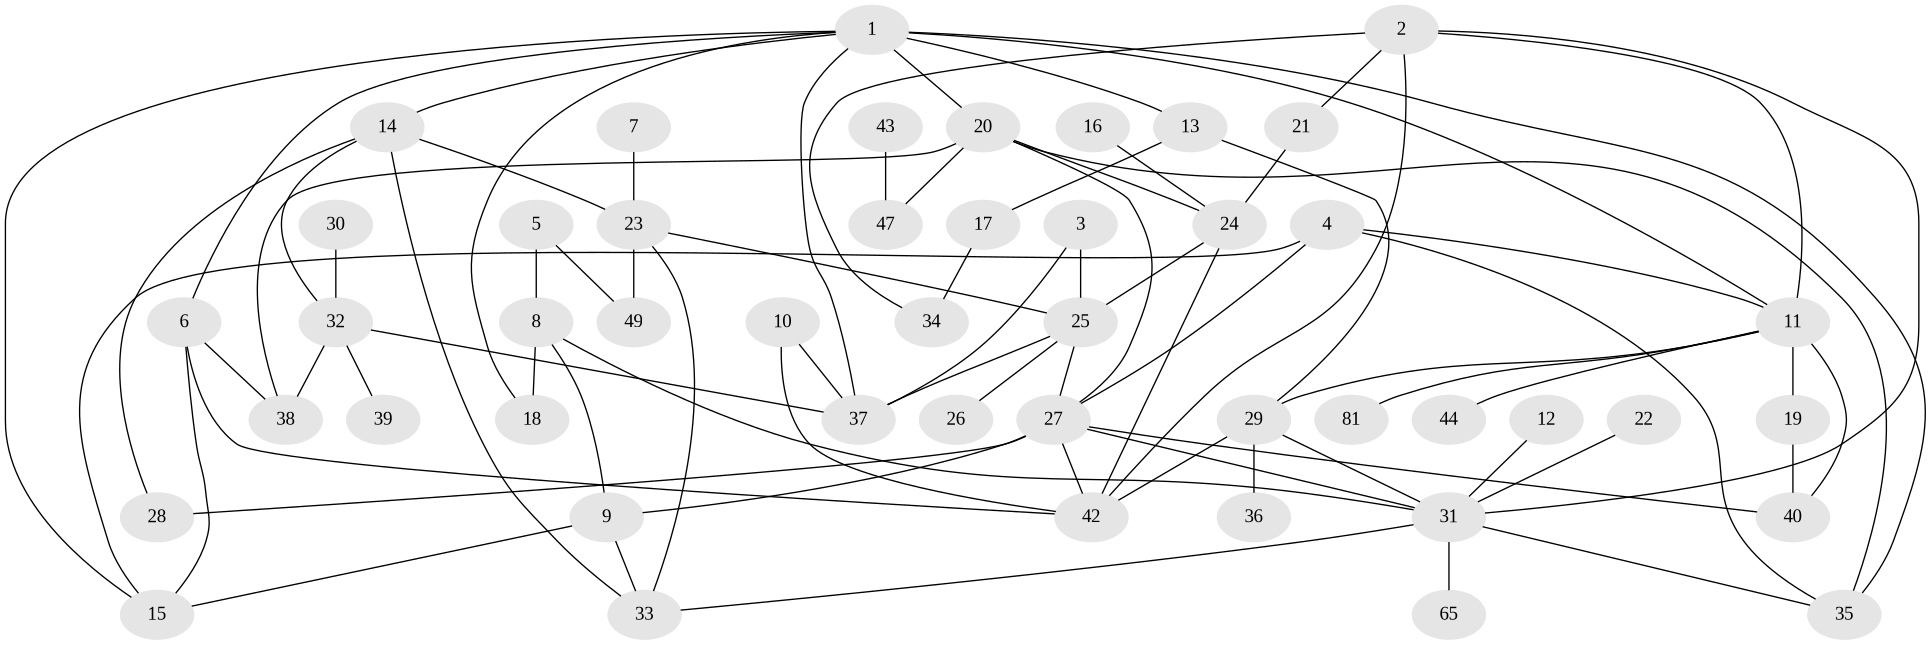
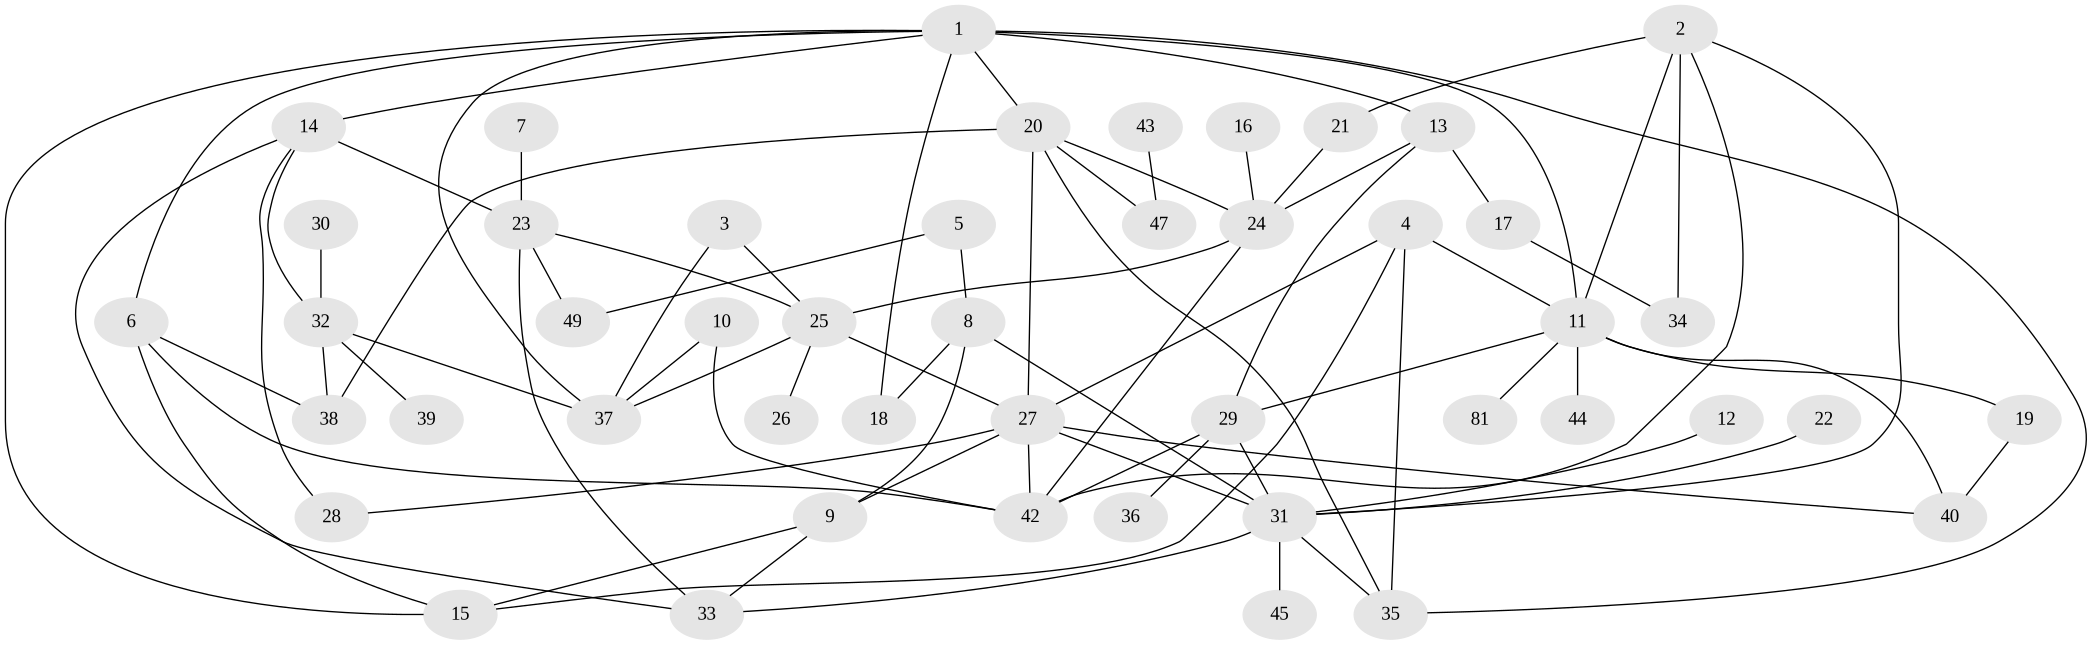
none -> (1348, 176)
(1449, 615) -> (1280, 615)
